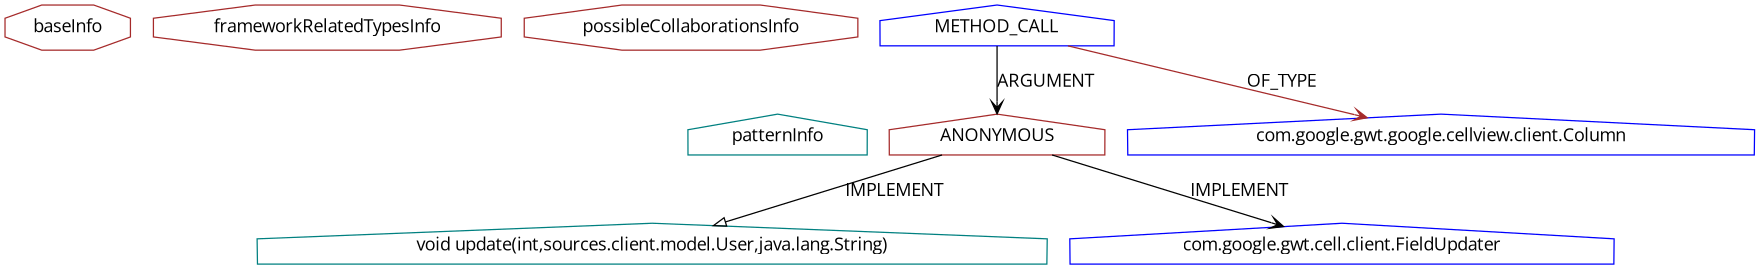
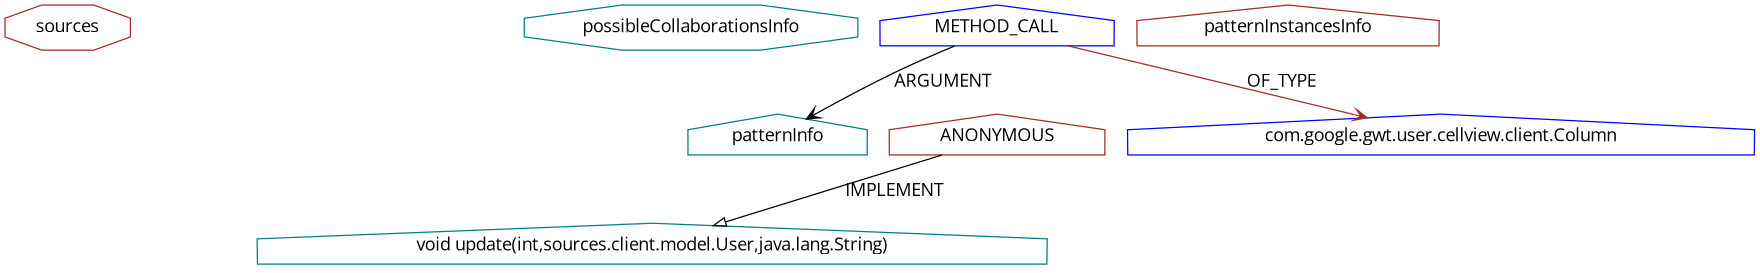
(68, 28) -> (68, 28)
(327, 28) -> none
(691, 28) -> (691, 28)
none -> (1288, 28)
(997, 74) -> (885, 77)
(1441, 137) -> (1441, 137)
(1342, 246) -> none
